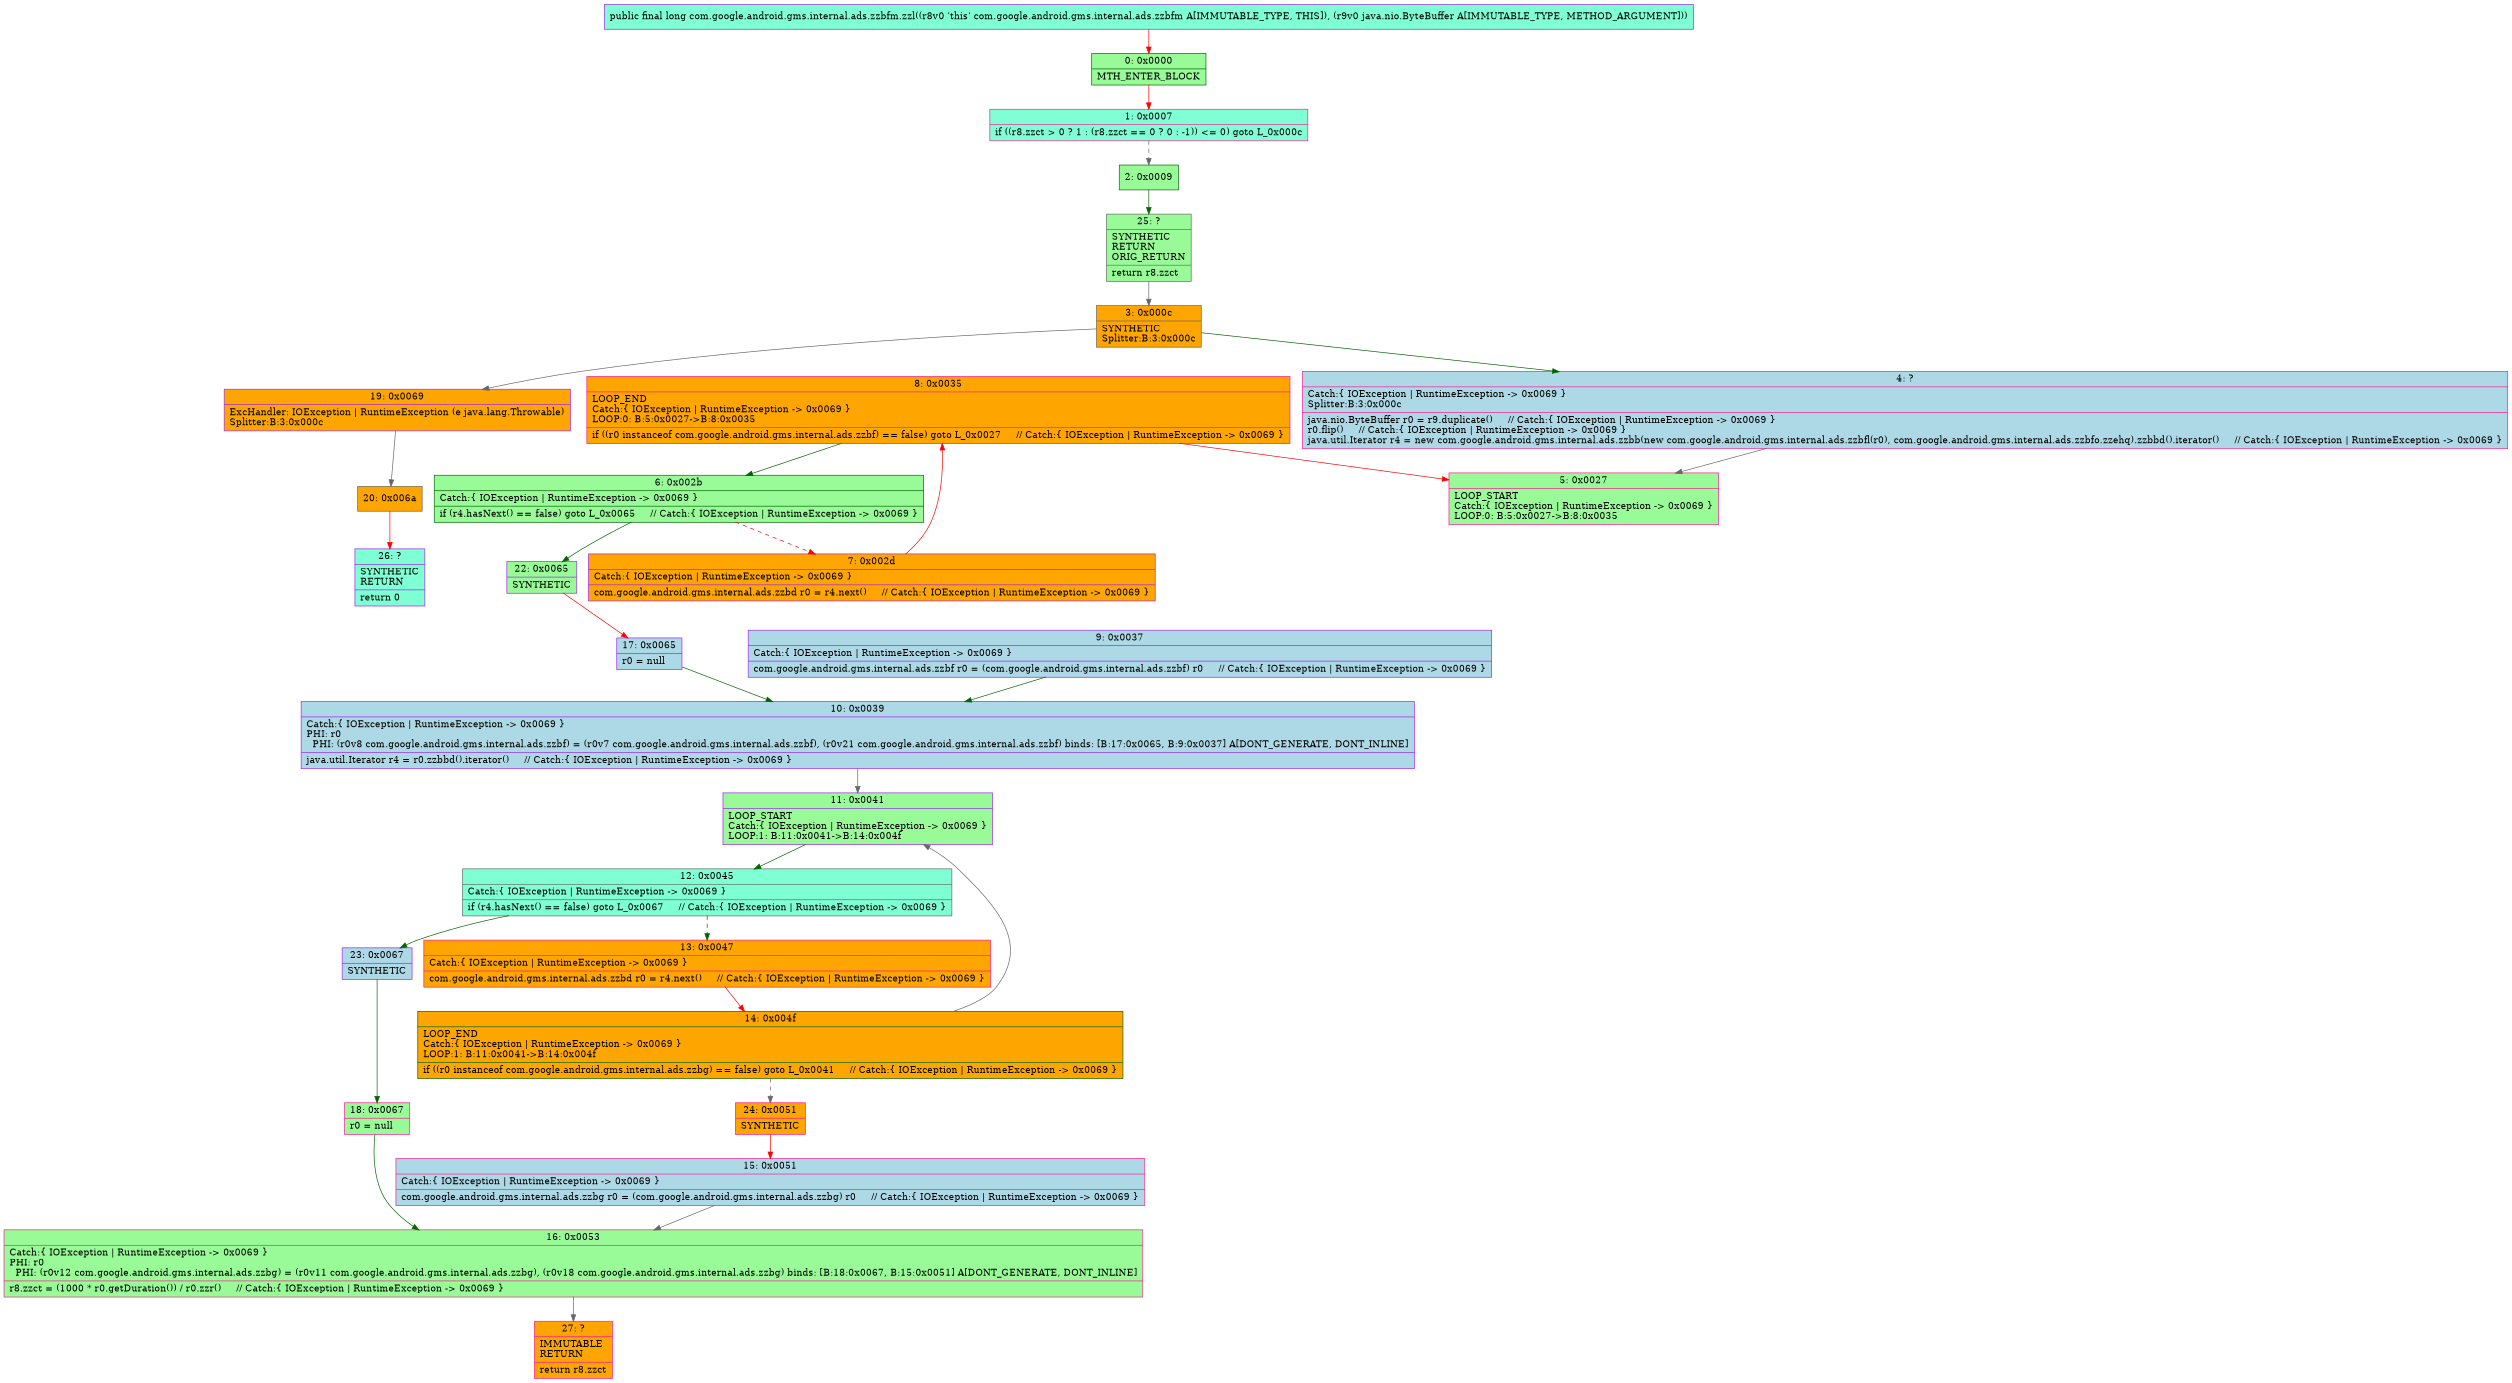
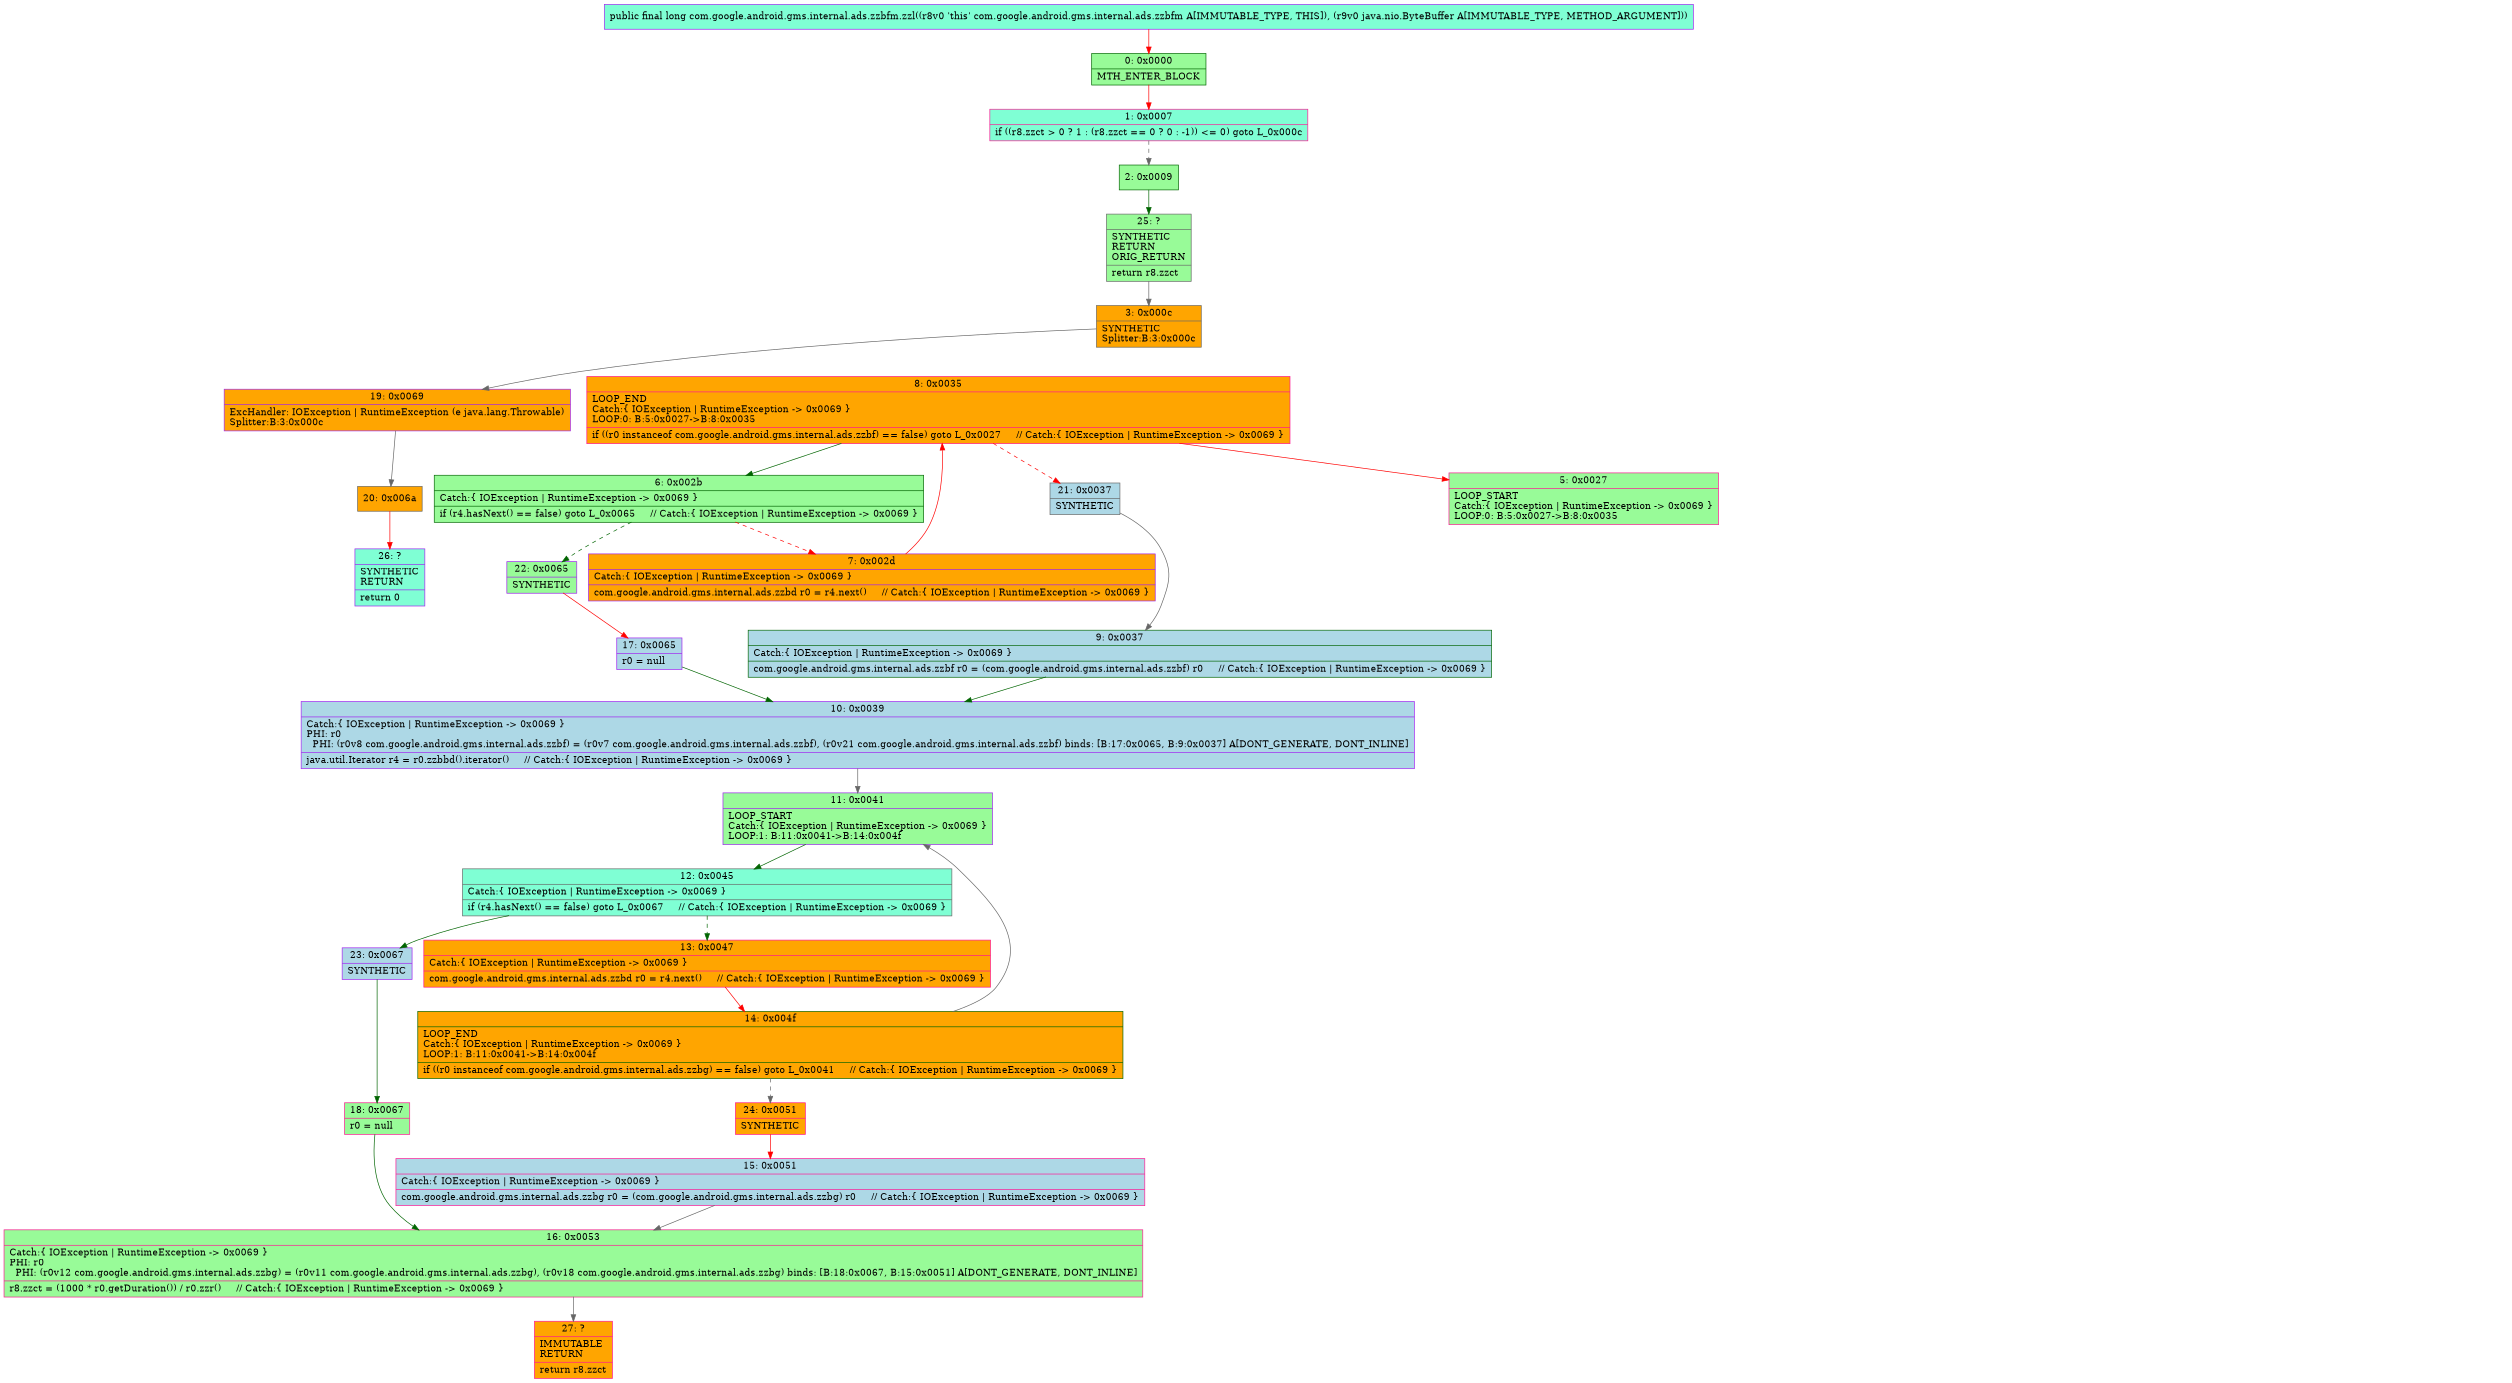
(1905, 410) -> none
none -> (1085, 499)
(599, 539) -> (599, 539)
(1120, 654) -> (1120, 654)
